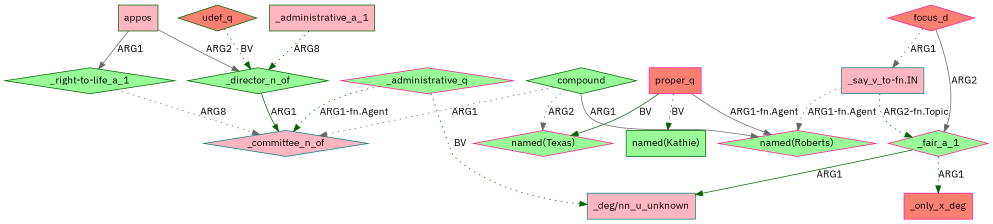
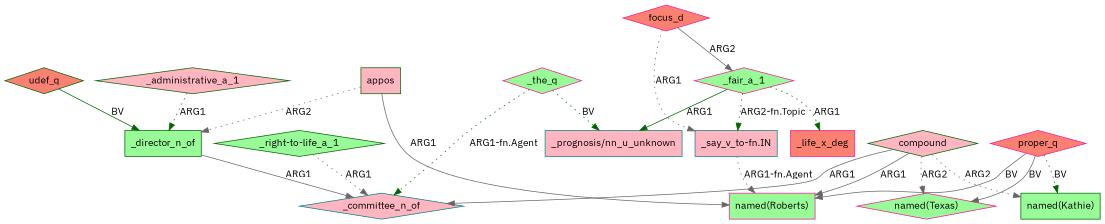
(322, 18) -> (193, 81)
(235, 46) -> (96, 108)
(116, 47) -> (528, 191)
(195, 49) -> (285, 109)
(307, 49) -> (193, 112)
(258, 81) -> (163, 143)
(427, 81) -> (542, 81)
(581, 81) -> (923, 143)
(675, 81) -> (1038, 143)
(267, 110) -> (274, 175)
(446, 110) -> (678, 194)
(213, 112) -> (359, 175)
(765, 112) -> (1011, 175)
(620, 117) -> (1013, 186)
(885, 119) -> (741, 108)
(797, 143) -> (772, 206)
none -> (969, 182)
(641, 206) -> (614, 143)
(938, 206) -> (823, 143)
